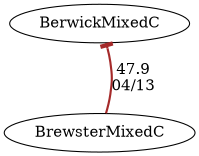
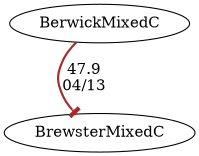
(112, 81) -> (58, 75)
